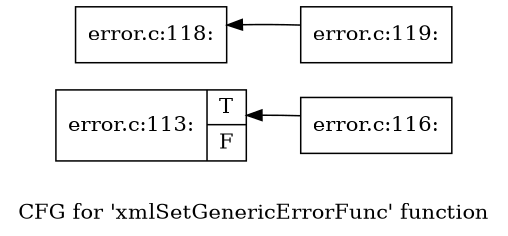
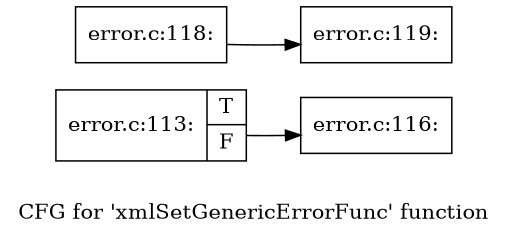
(271, 25) -> (256, 45)
(281, 115) -> (266, 136)
